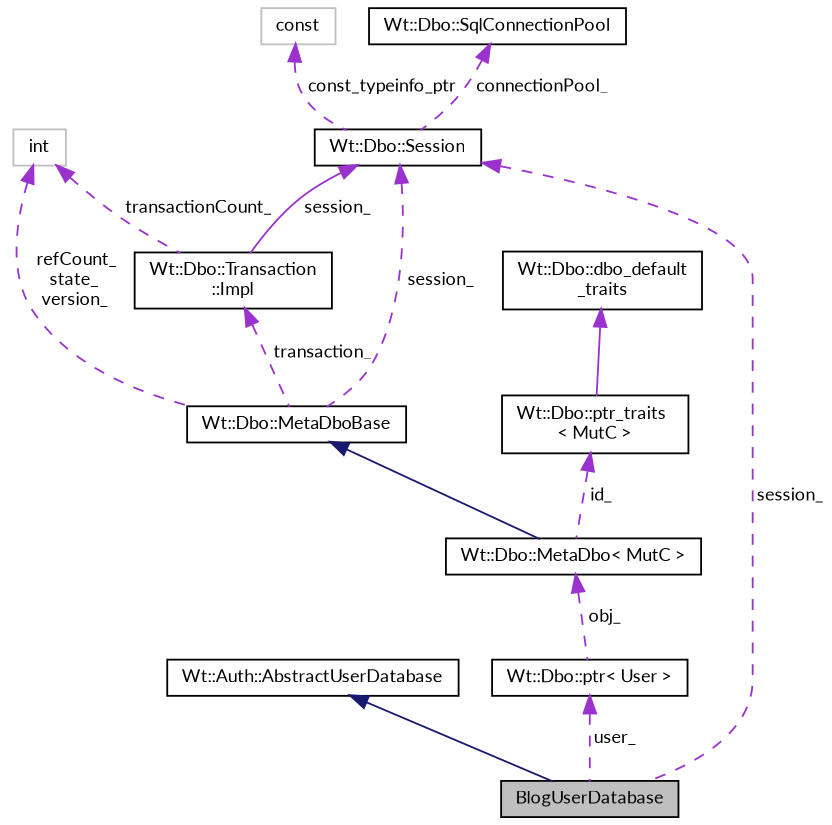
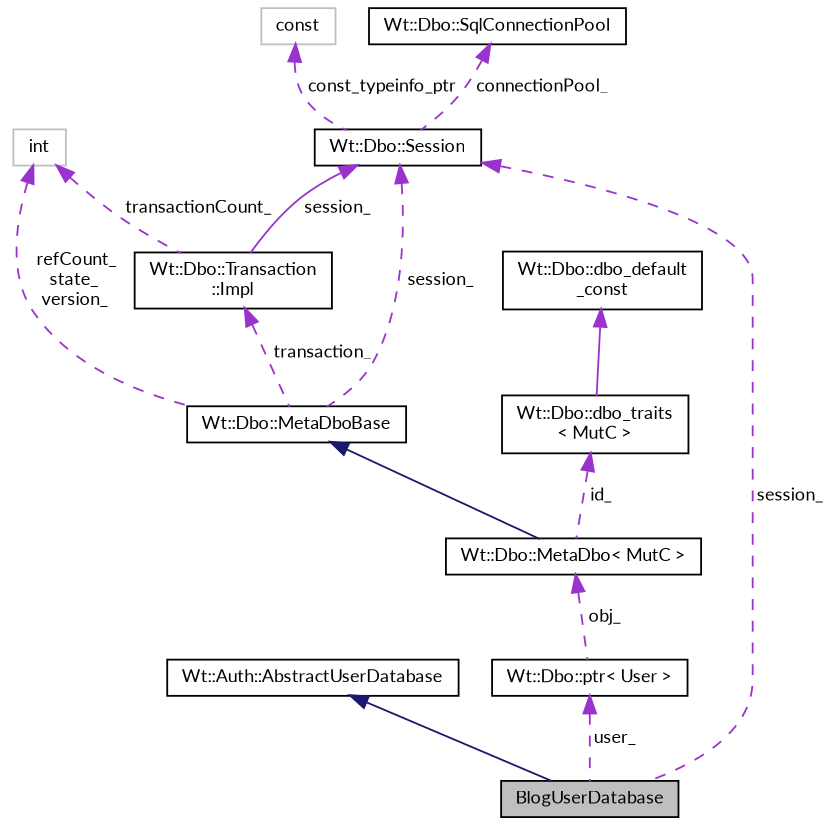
(602, 281) -> (602, 281)
(595, 424) -> (595, 424)
